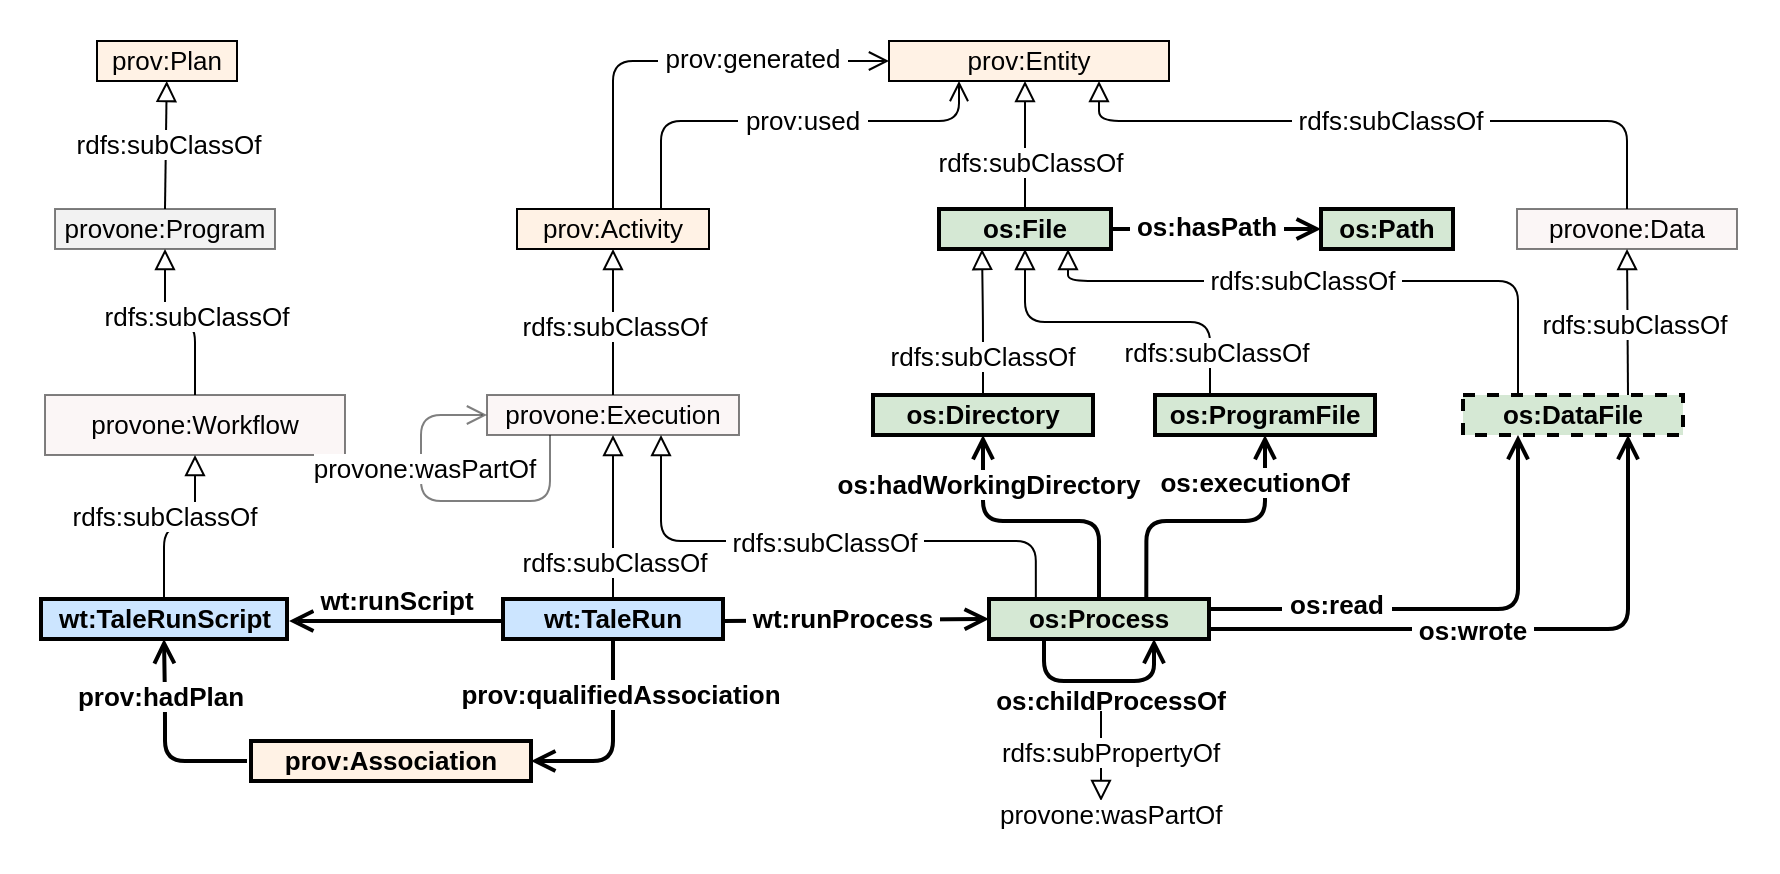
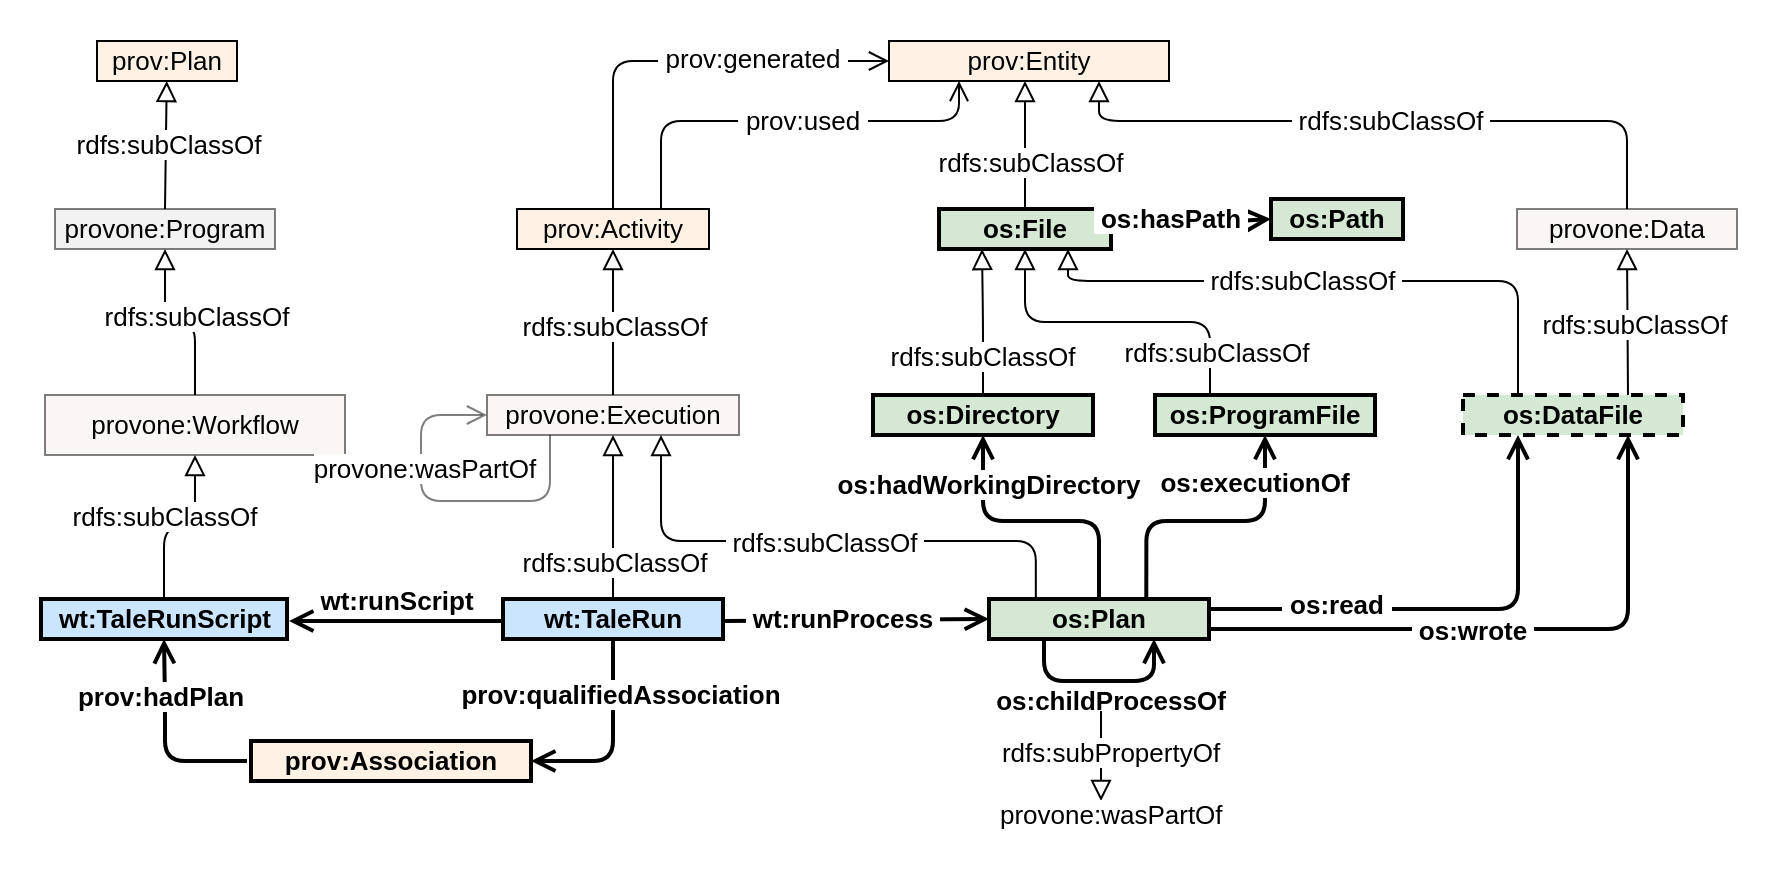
(1387, 229) -> (1337, 219)
(1100, 619) -> (1100, 619)
